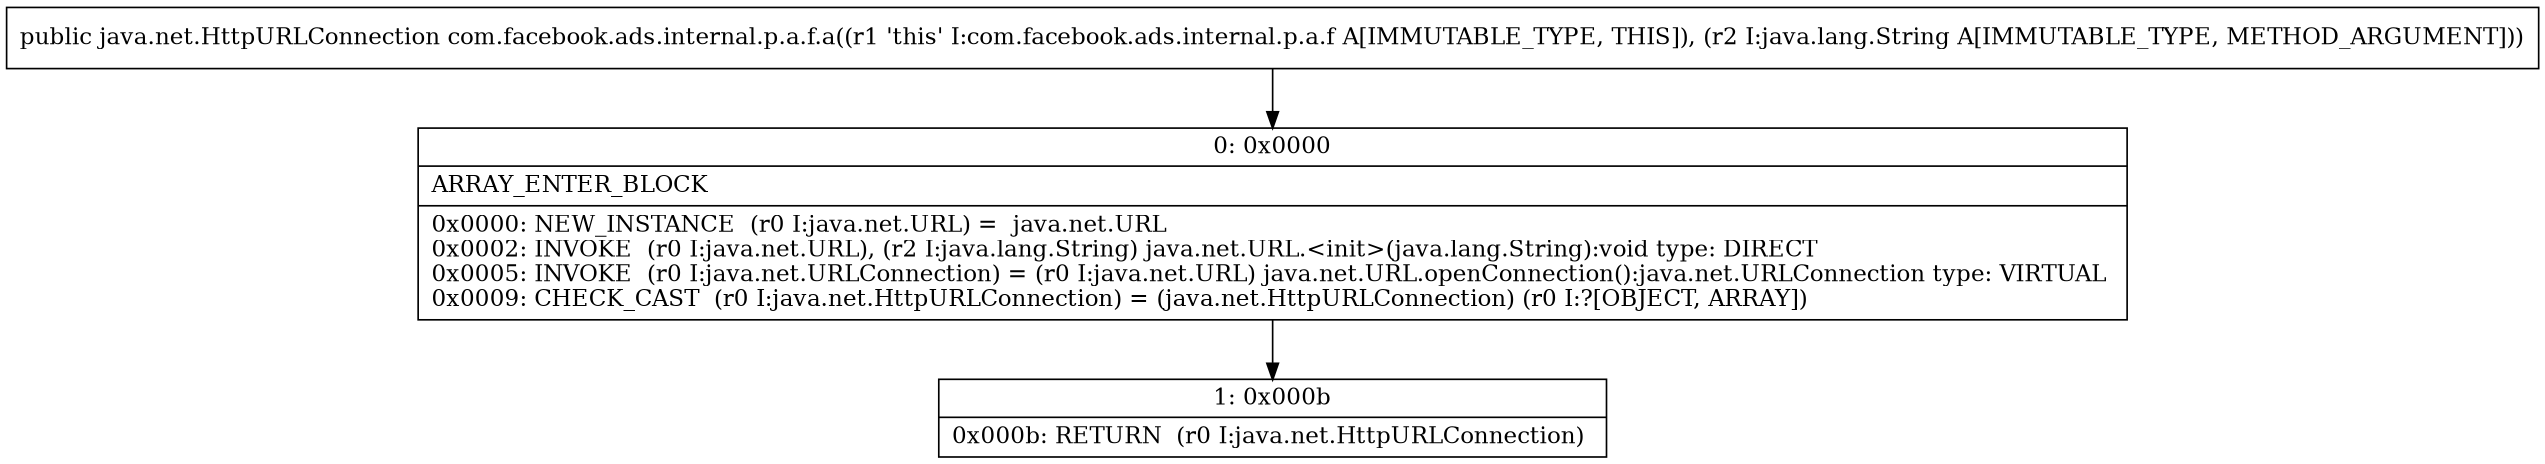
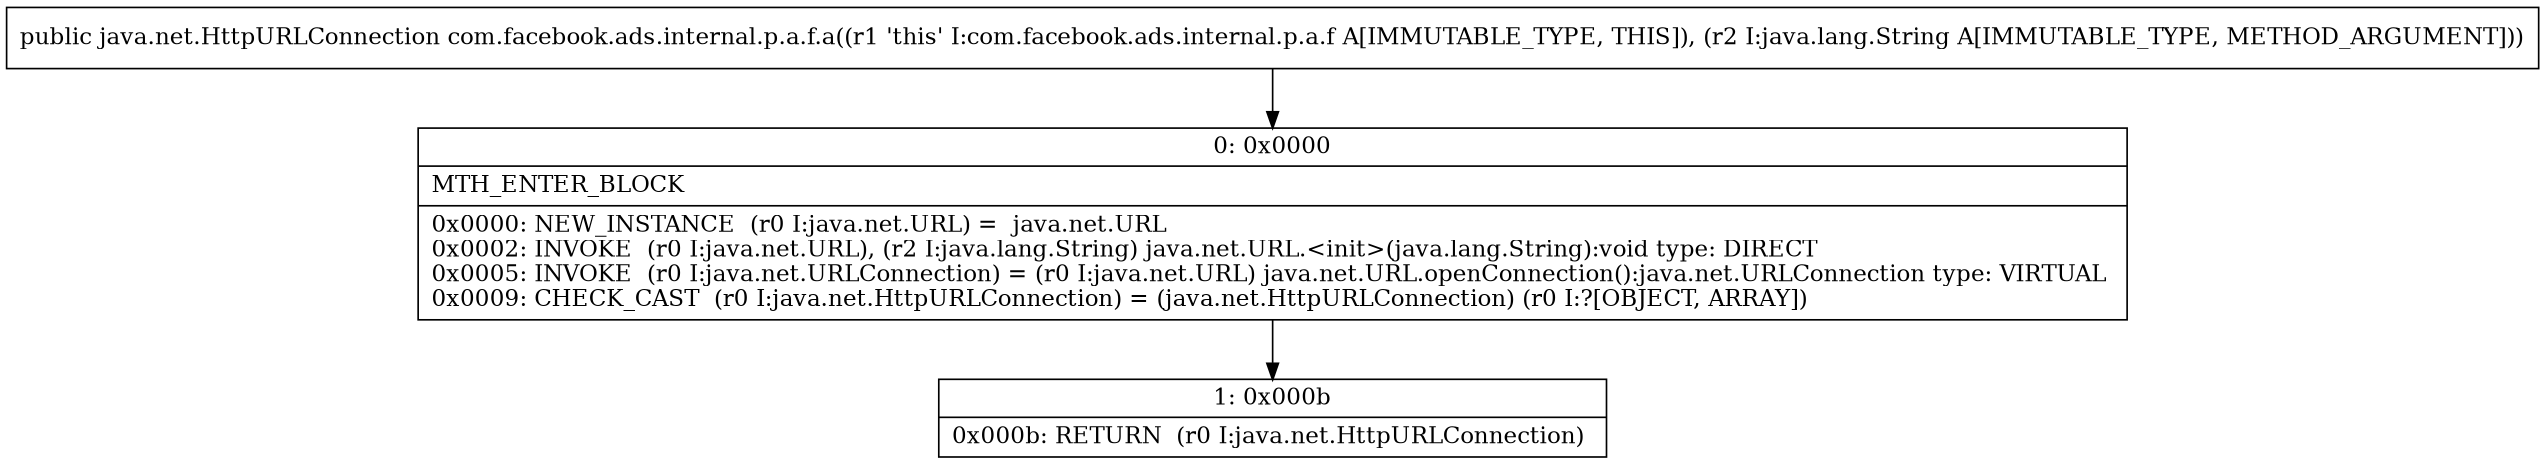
(570, 185) -> (559, 185)
